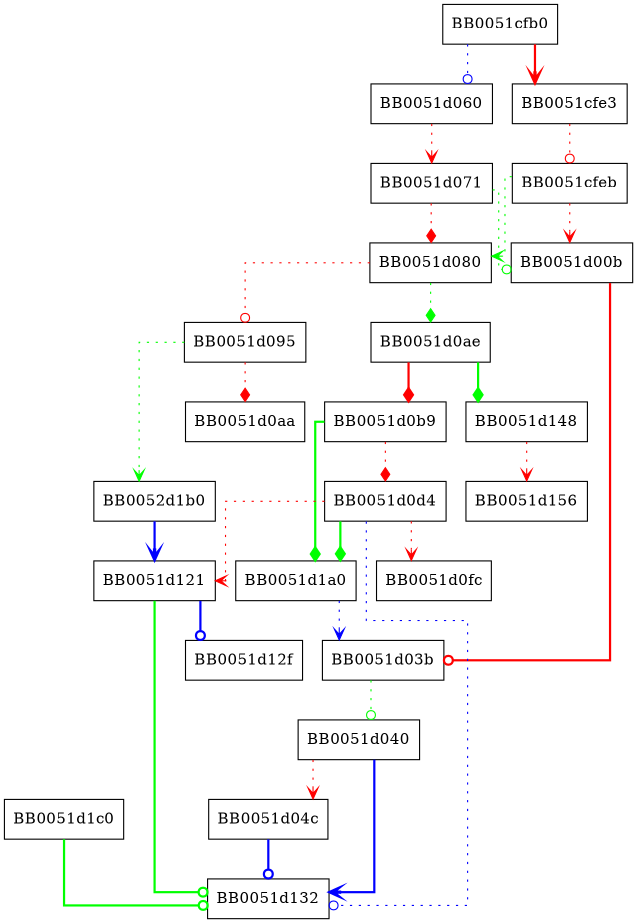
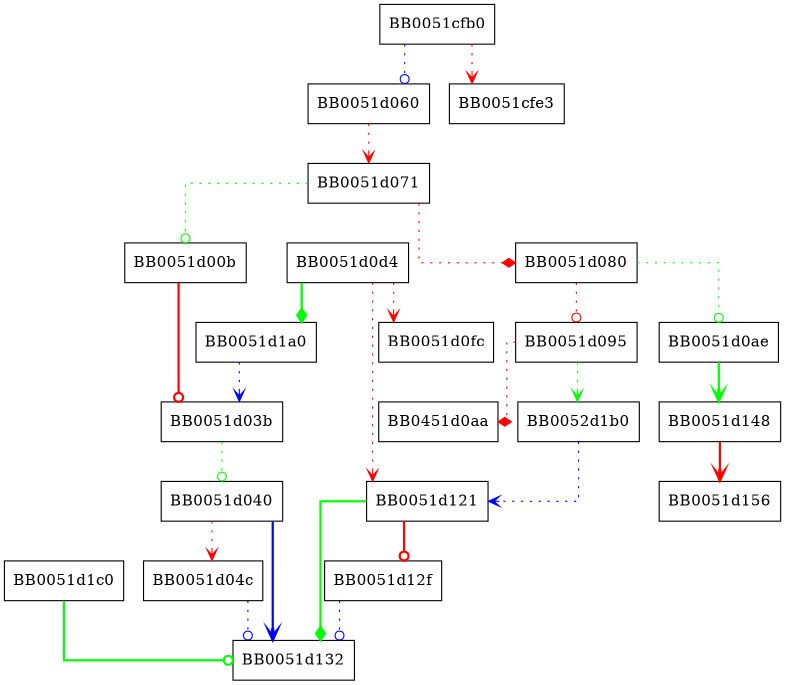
(535, 58) -> (472, 58)
(570, 183) -> none
(431, 296) -> (703, 263)
(478, 375) -> (719, 376)
(245, 422) -> (438, 422)
(385, 422) -> none
(527, 456) -> (720, 456)
(155, 535) -> (569, 501)
(200, 616) -> (404, 536)
(468, 728) -> (340, 616)
(155, 768) -> (320, 541)
(268, 854) -> (248, 616)
